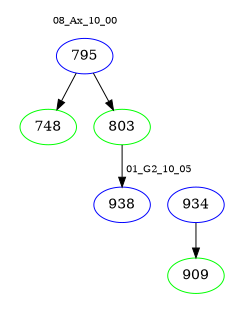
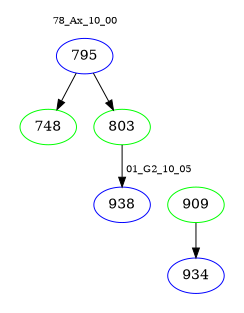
(85, 21) -> (85, 21)
(196, 235) -> (196, 235)
